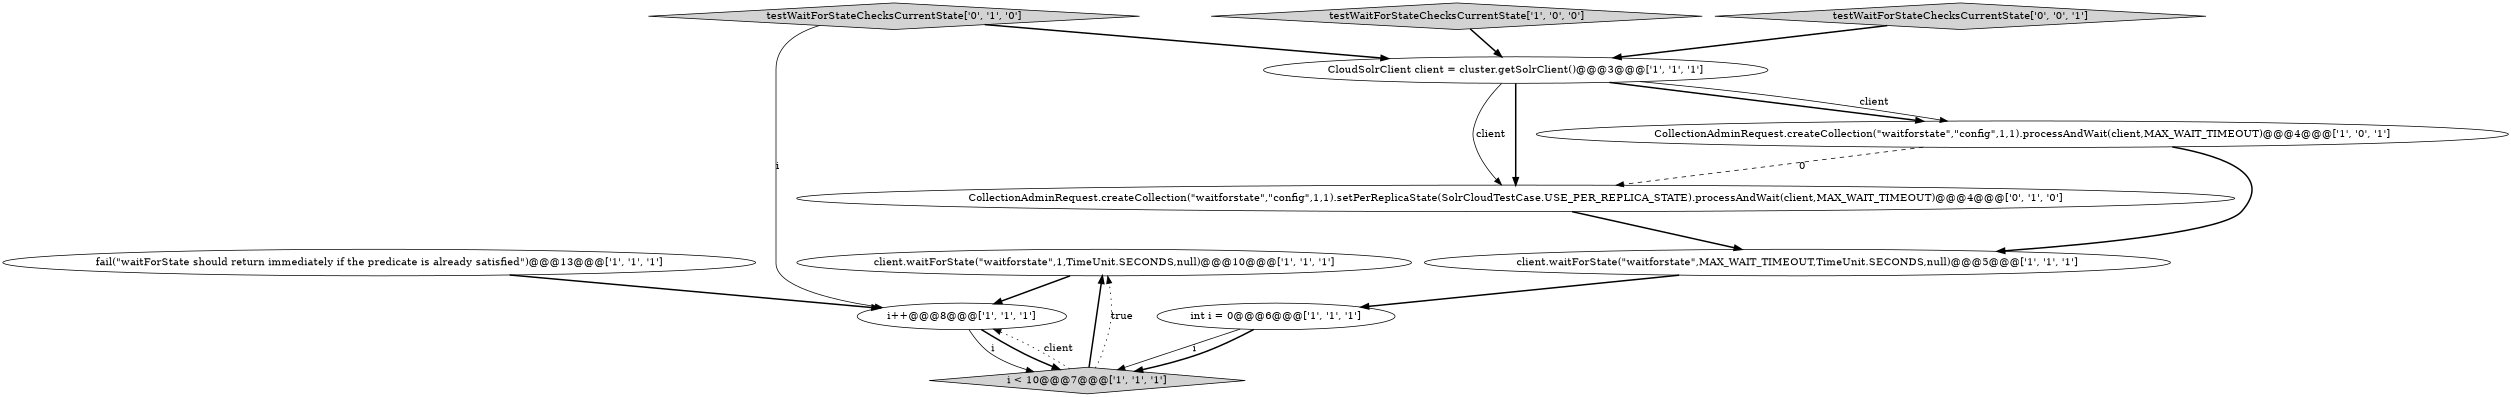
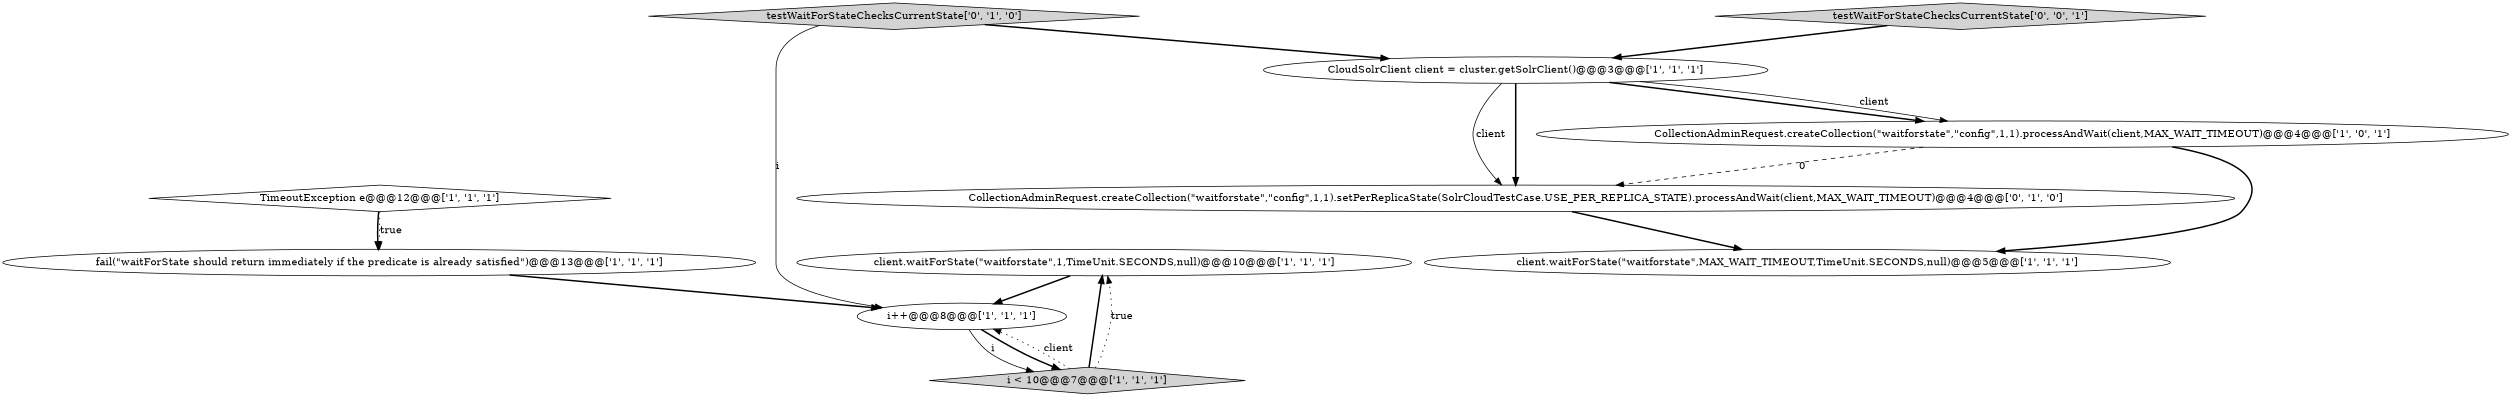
(1457, 16) -> none
none -> (380, 198)
(1276, 316) -> none
